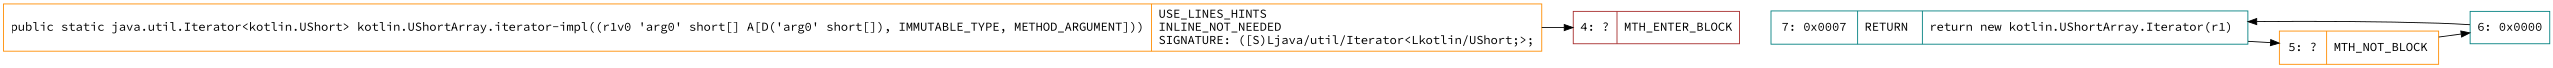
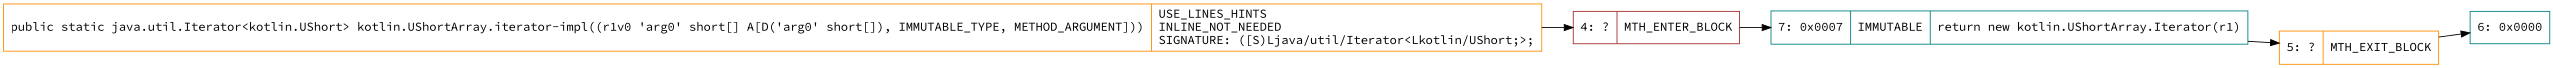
(2363, 22) -> (1751, 28)
(1886, 27) -> (1890, 27)
(2381, 47) -> (2381, 47)
